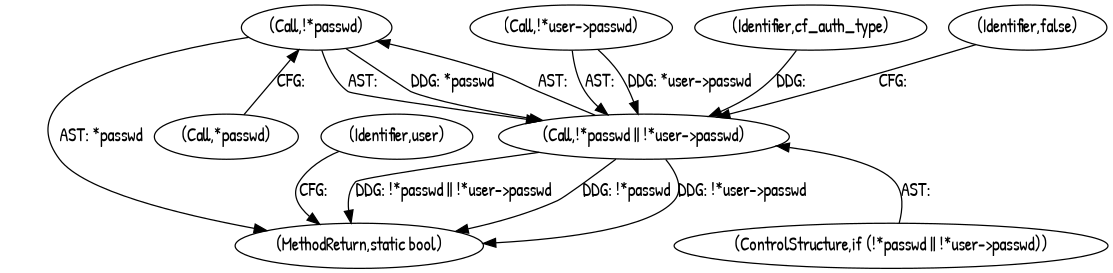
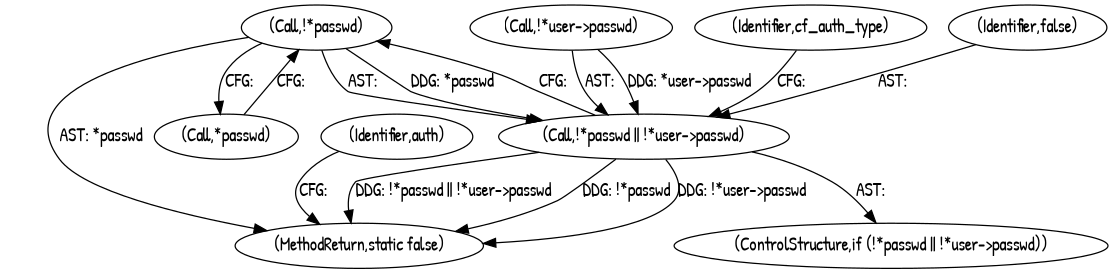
none -> (231, 65)
(555, 82) -> (555, 82)
(793, 82) -> (793, 82)
(895, 82) -> (895, 82)
(397, 137) -> (397, 137)
(865, 164) -> (815, 173)
(359, 246) -> (359, 246)
